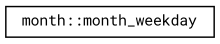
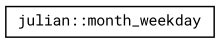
(110, 22) -> (110, 22)
